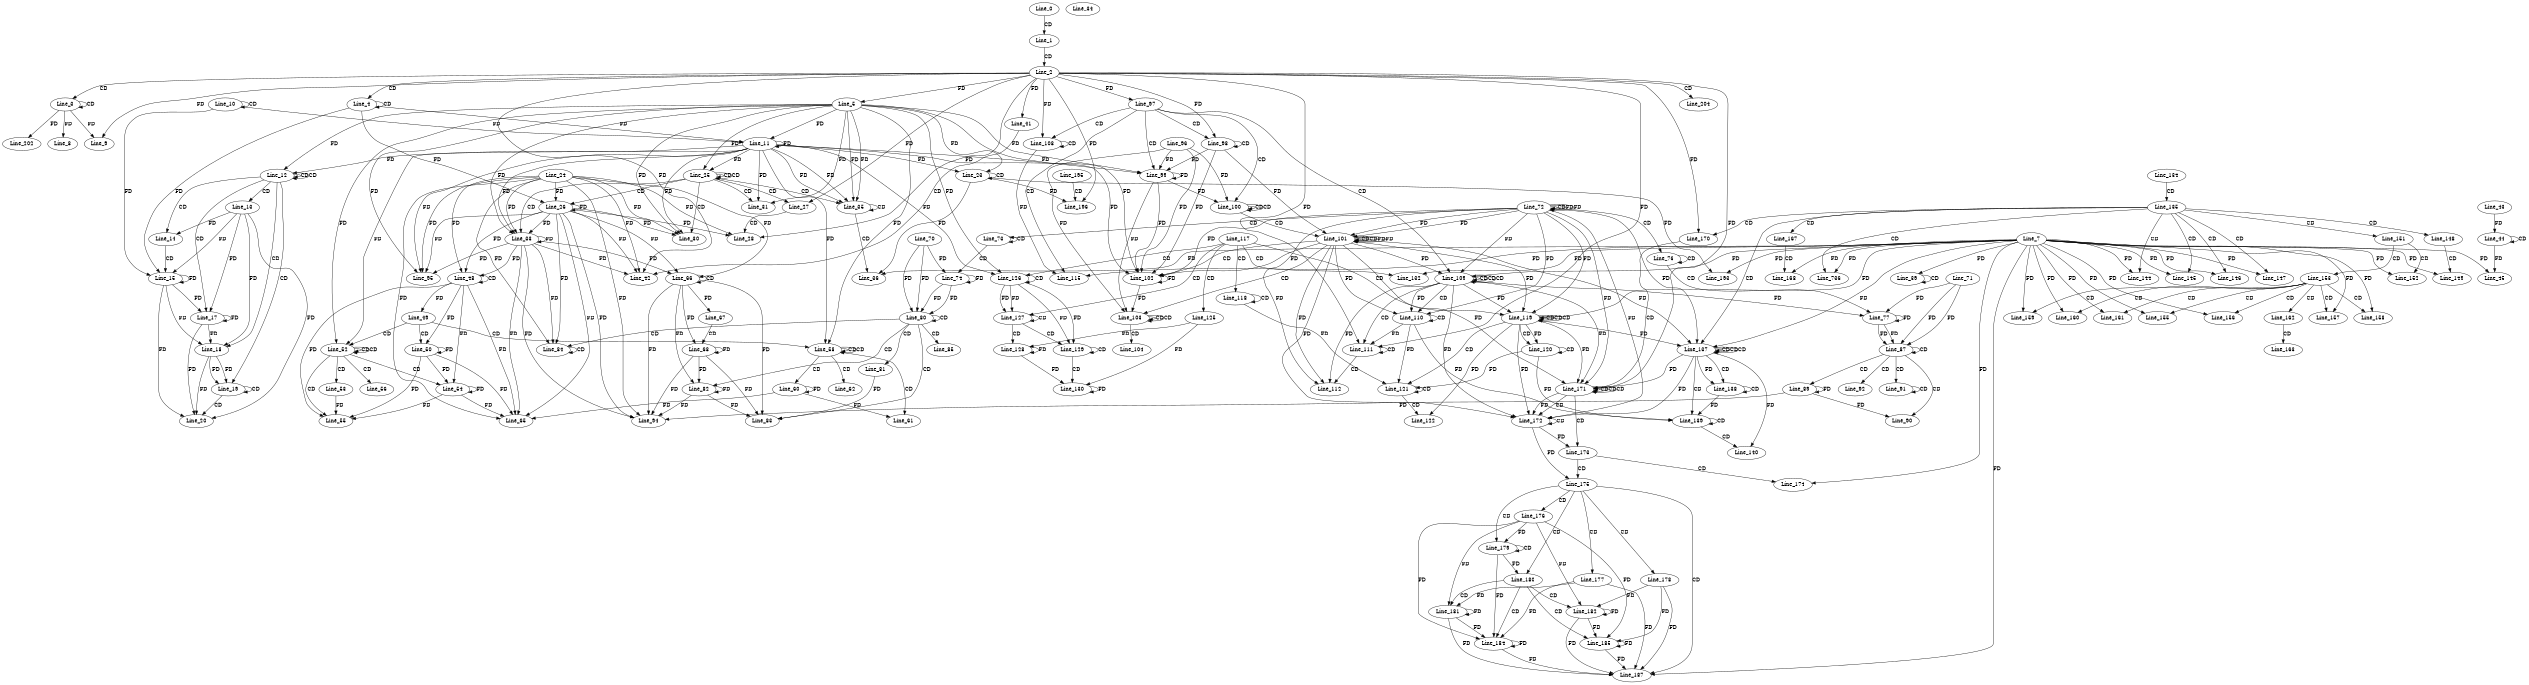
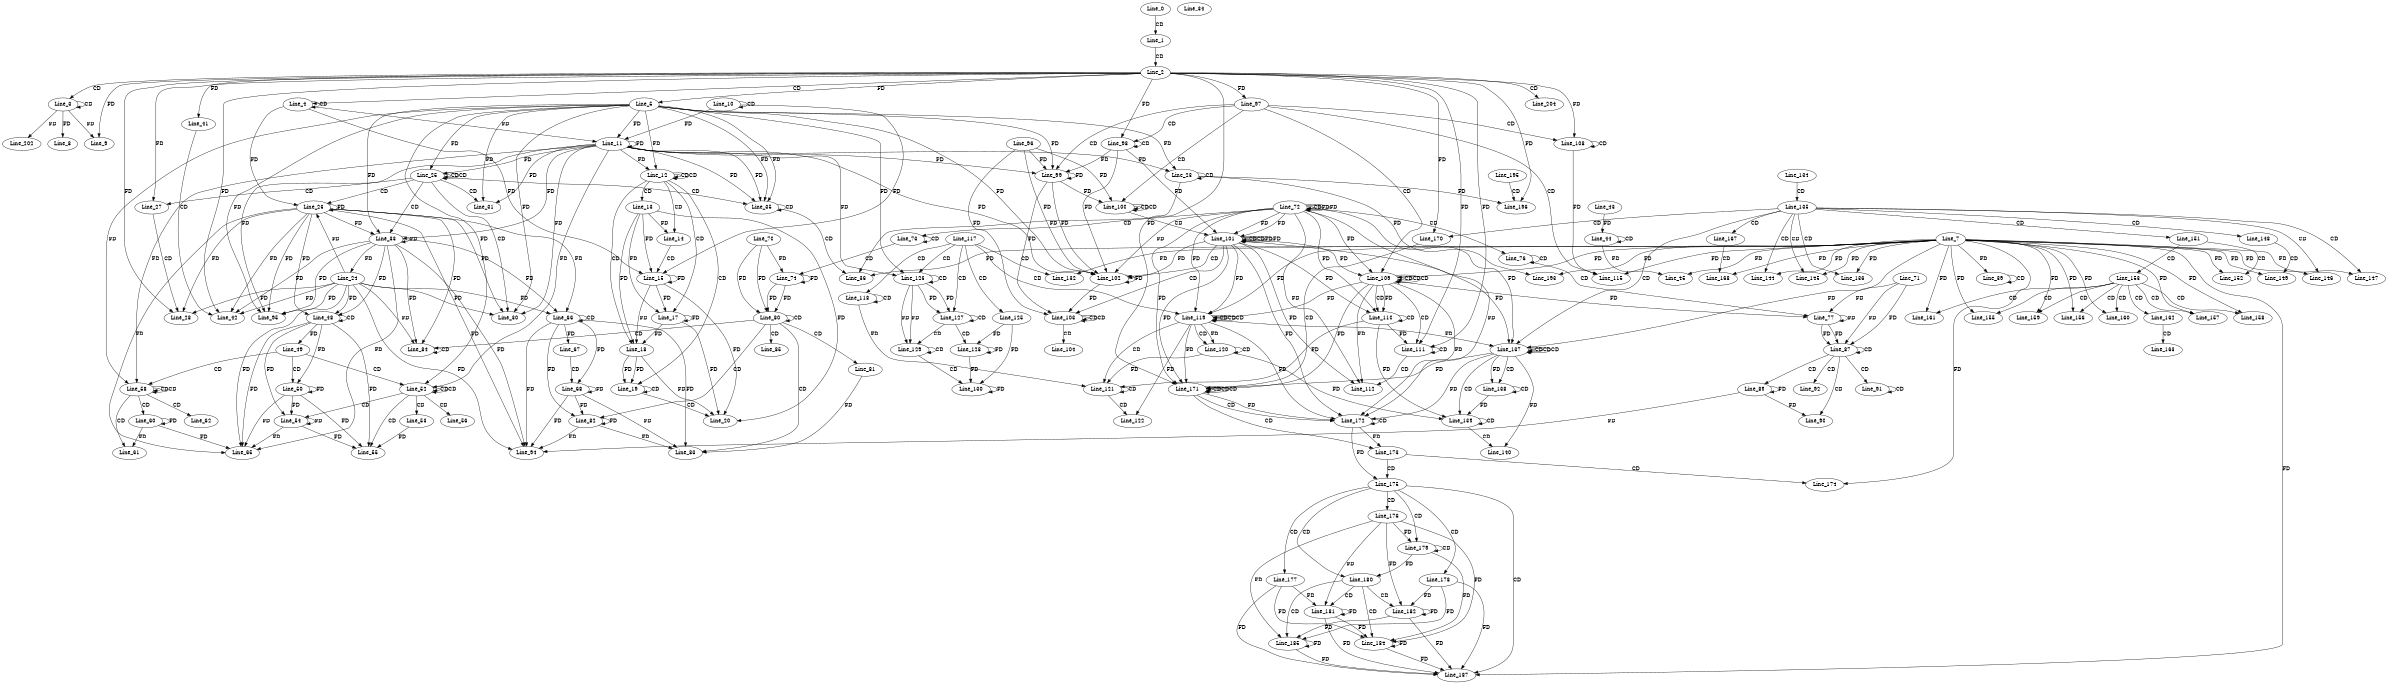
(510, 196) -> (362, 255)
(1829, 279) -> (1853, 279)
